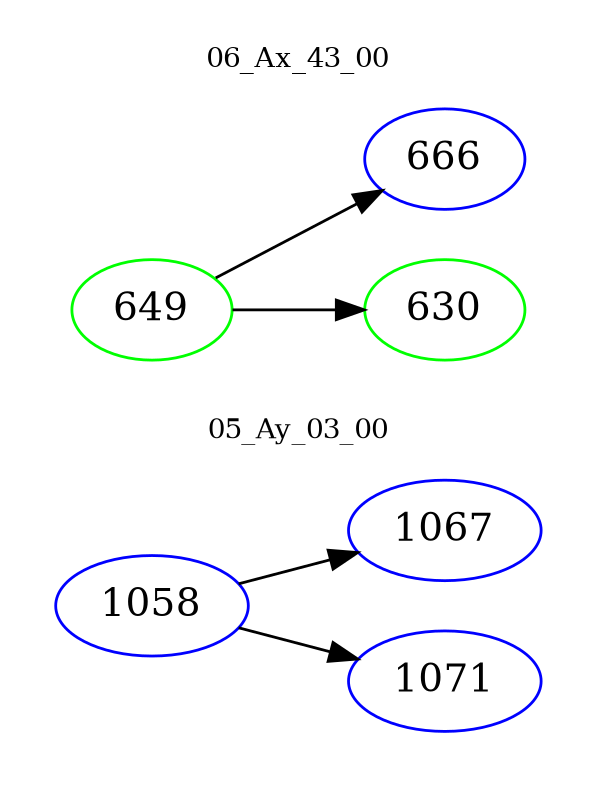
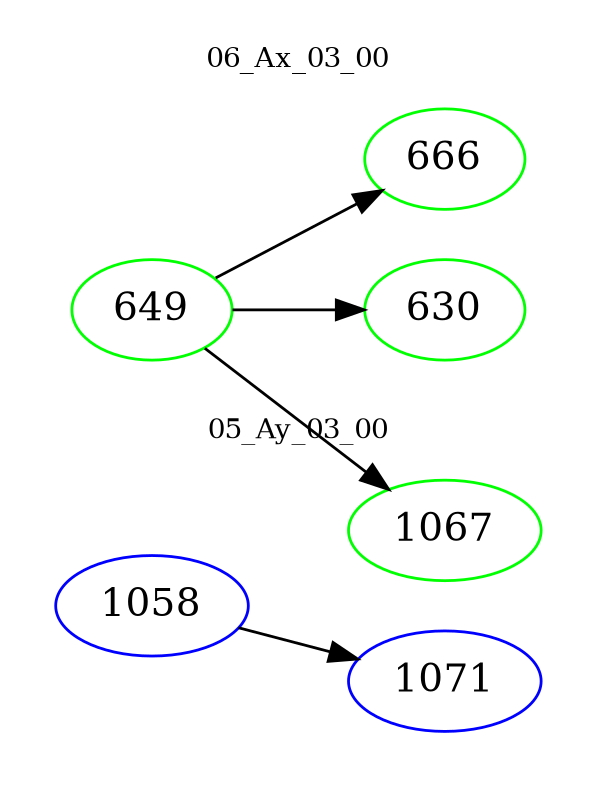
(298, 60) -> (298, 60)
(445, 159) -> (445, 159)
(445, 530) -> (445, 530)
(284, 572) -> (302, 423)
